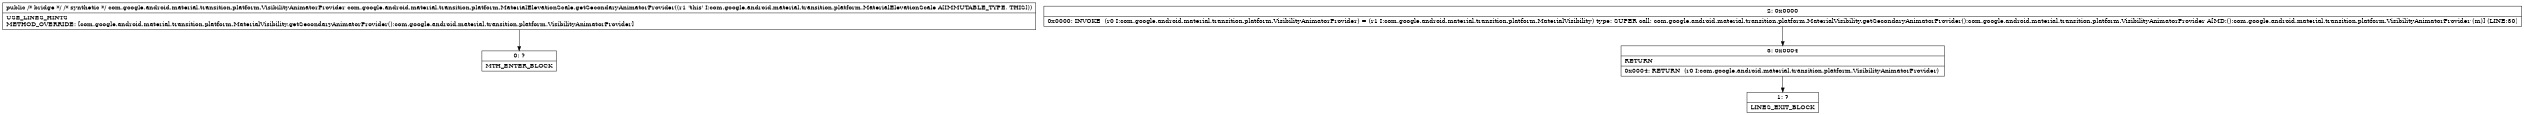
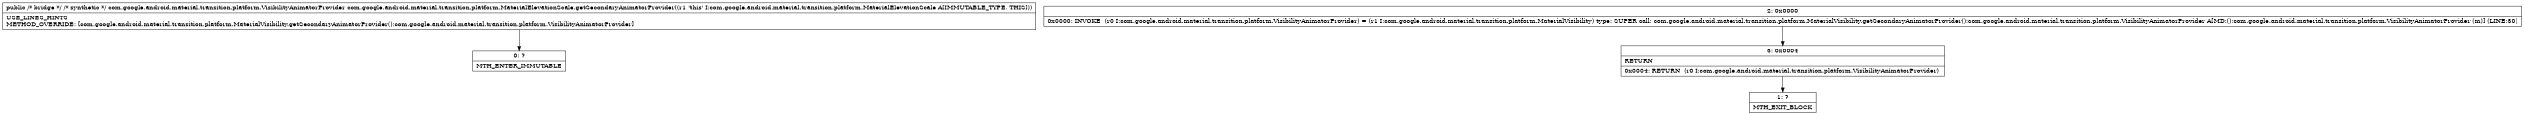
(519, 66) -> (519, 66)
(1783, 107) -> (1783, 107)
